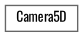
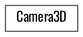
(42, 18) -> (42, 18)
